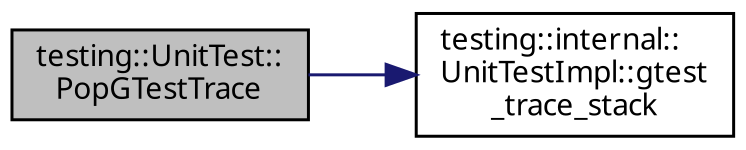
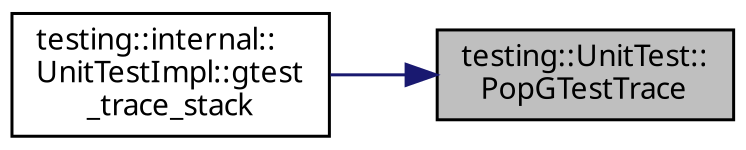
(347, 75) -> (368, 75)
